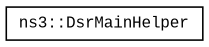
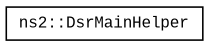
(105, 24) -> (105, 24)
